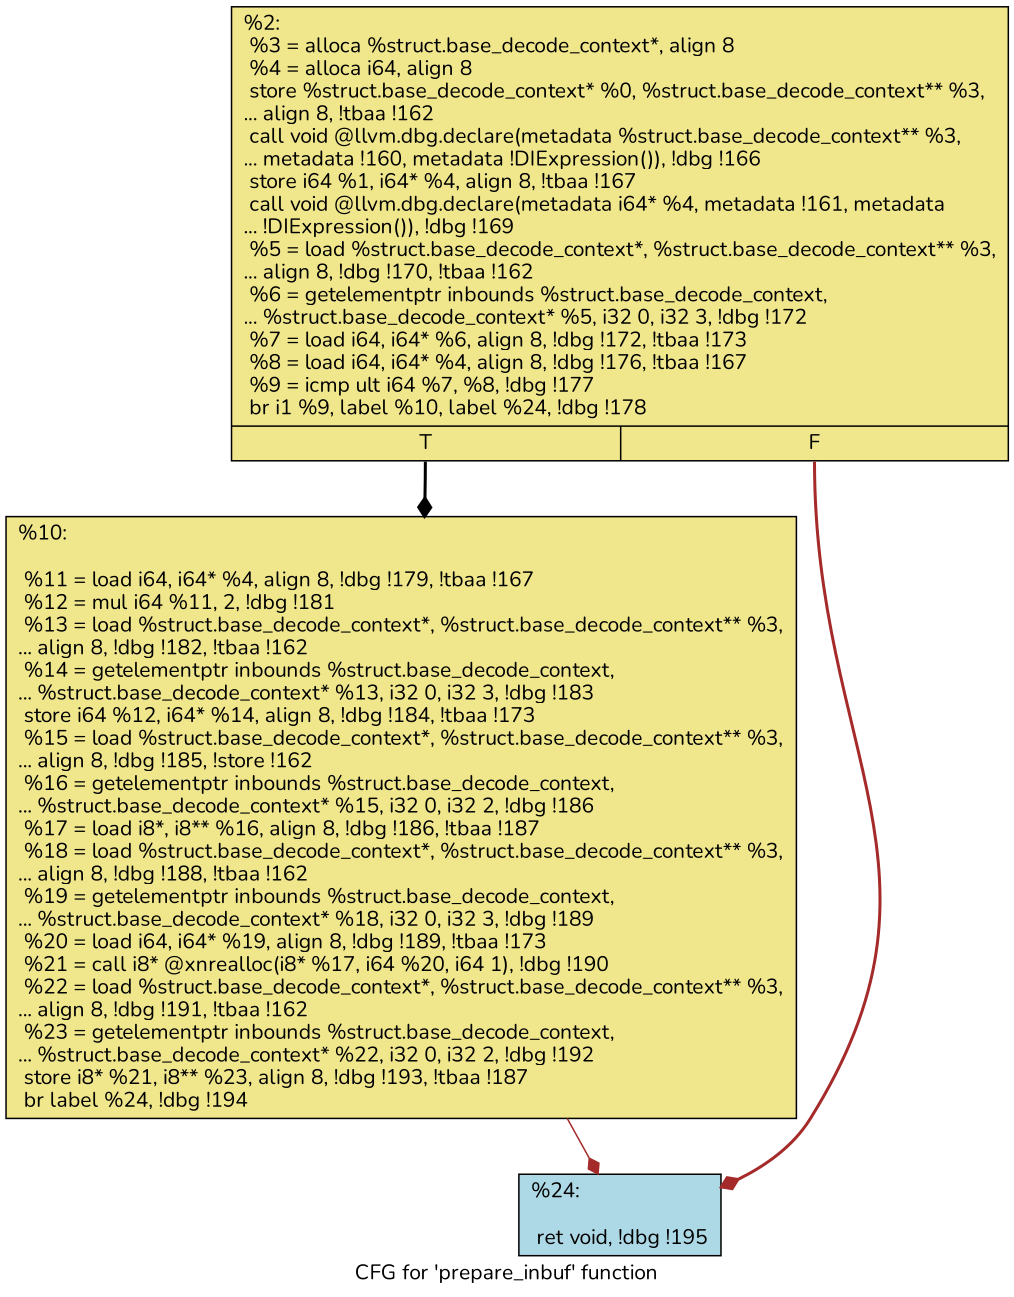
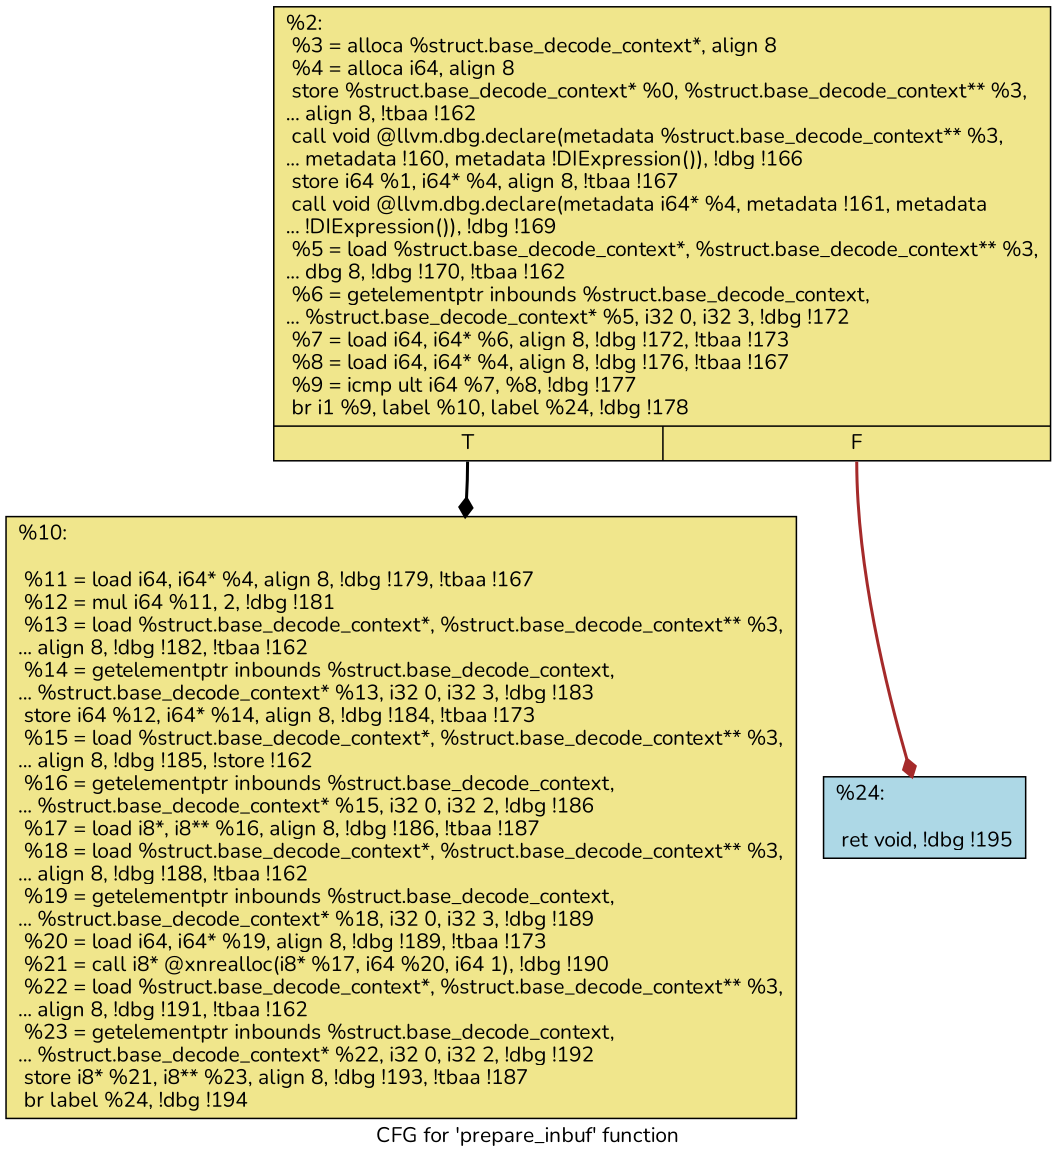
(389, 272) -> (426, 272)
(578, 1138) -> none
